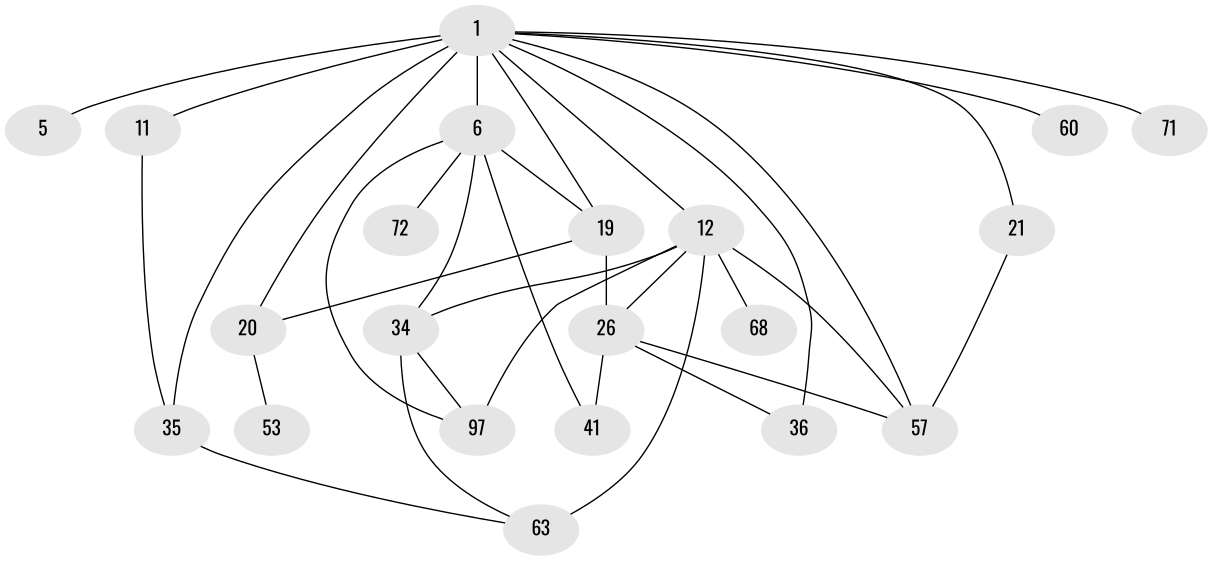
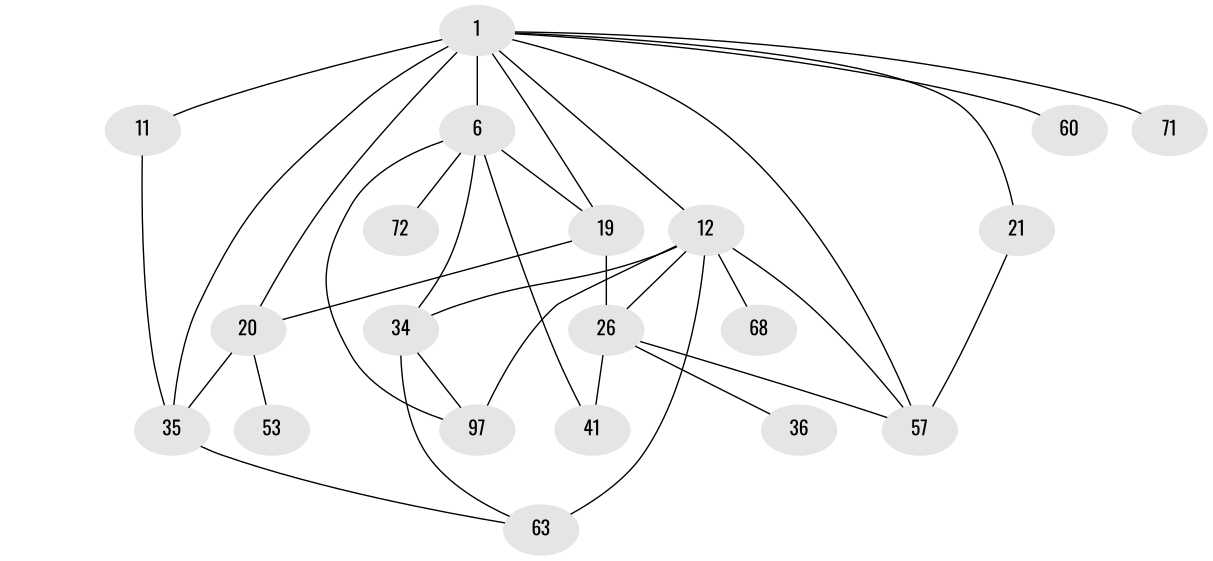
(43, 130) -> none
(727, 176) -> none
none -> (210, 380)
